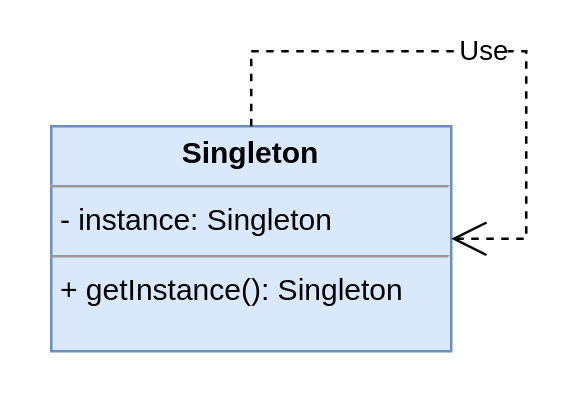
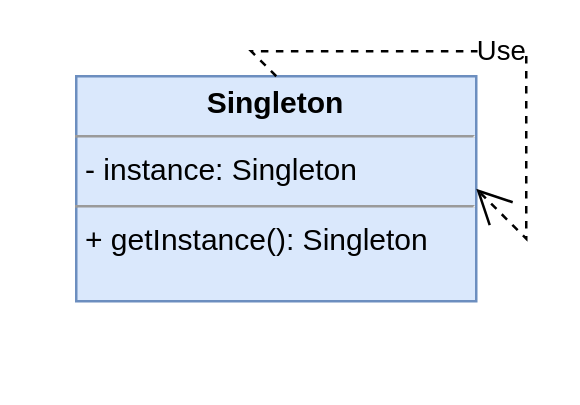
(251, 239) -> (276, 189)
